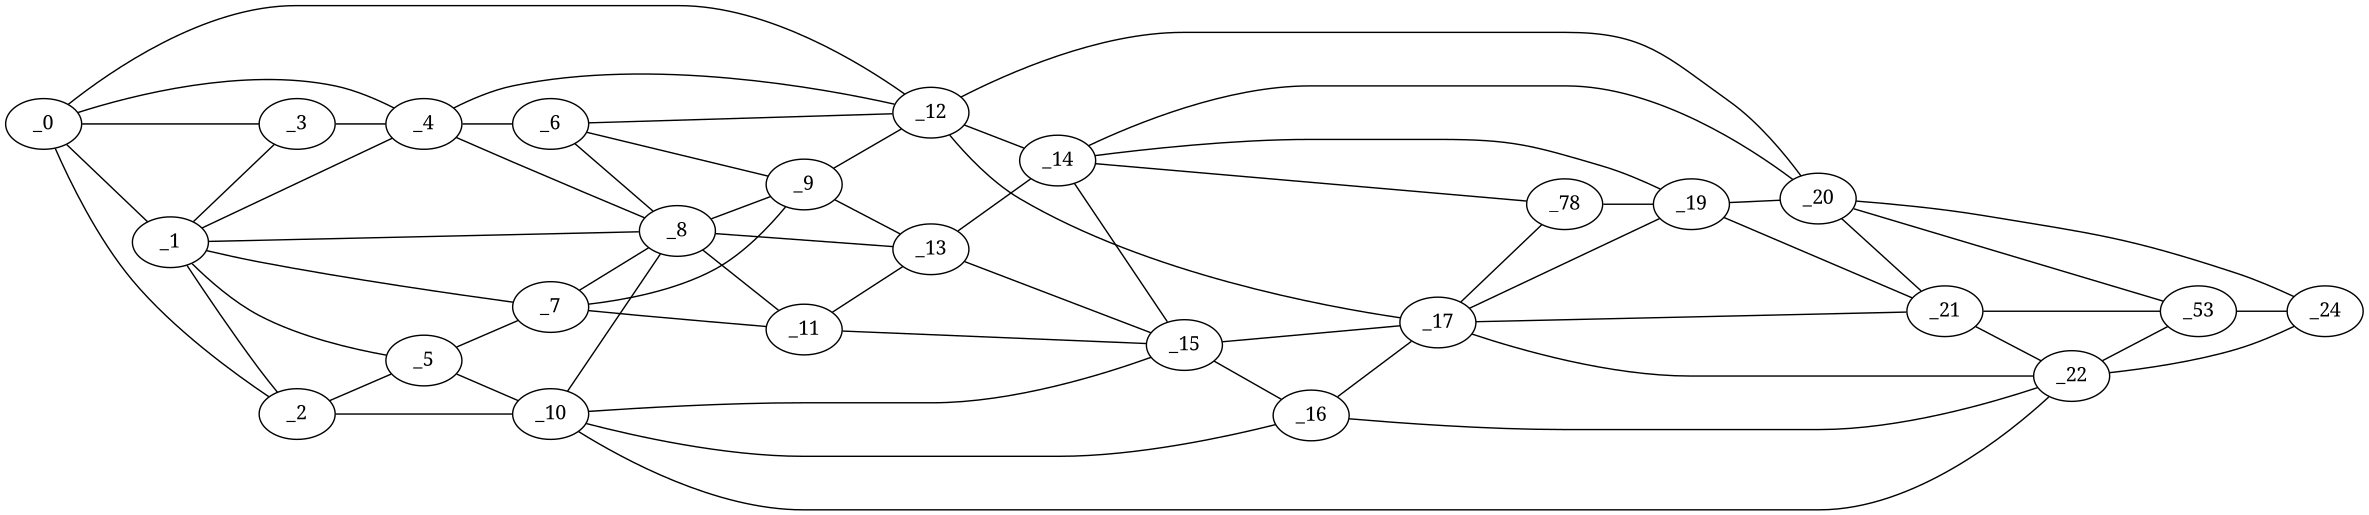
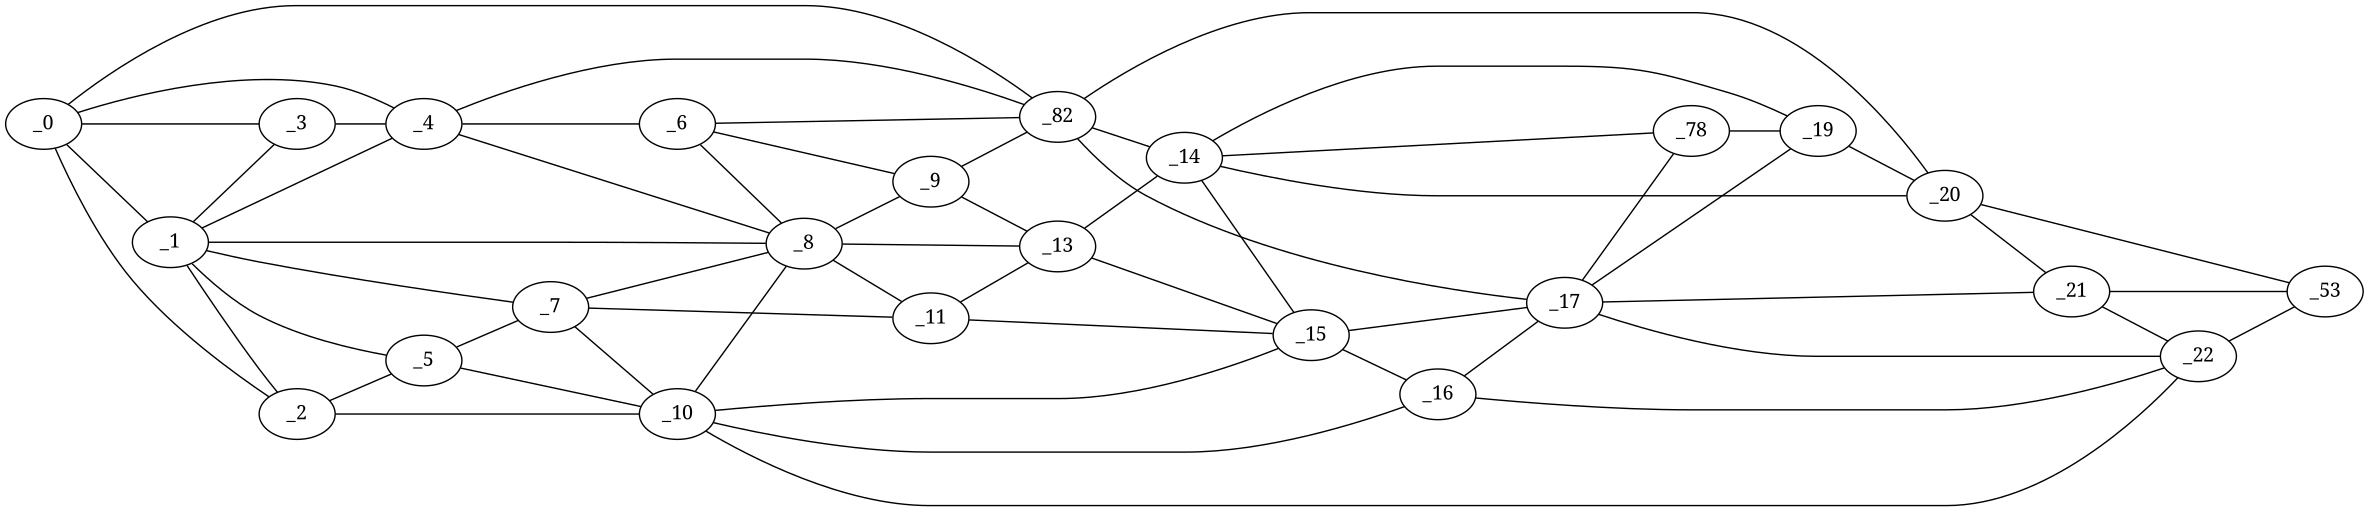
(931, 113) -> (1058, 117)
(1818, 258) -> none
(698, 277) -> (614, 360)
(2325, 311) -> none
